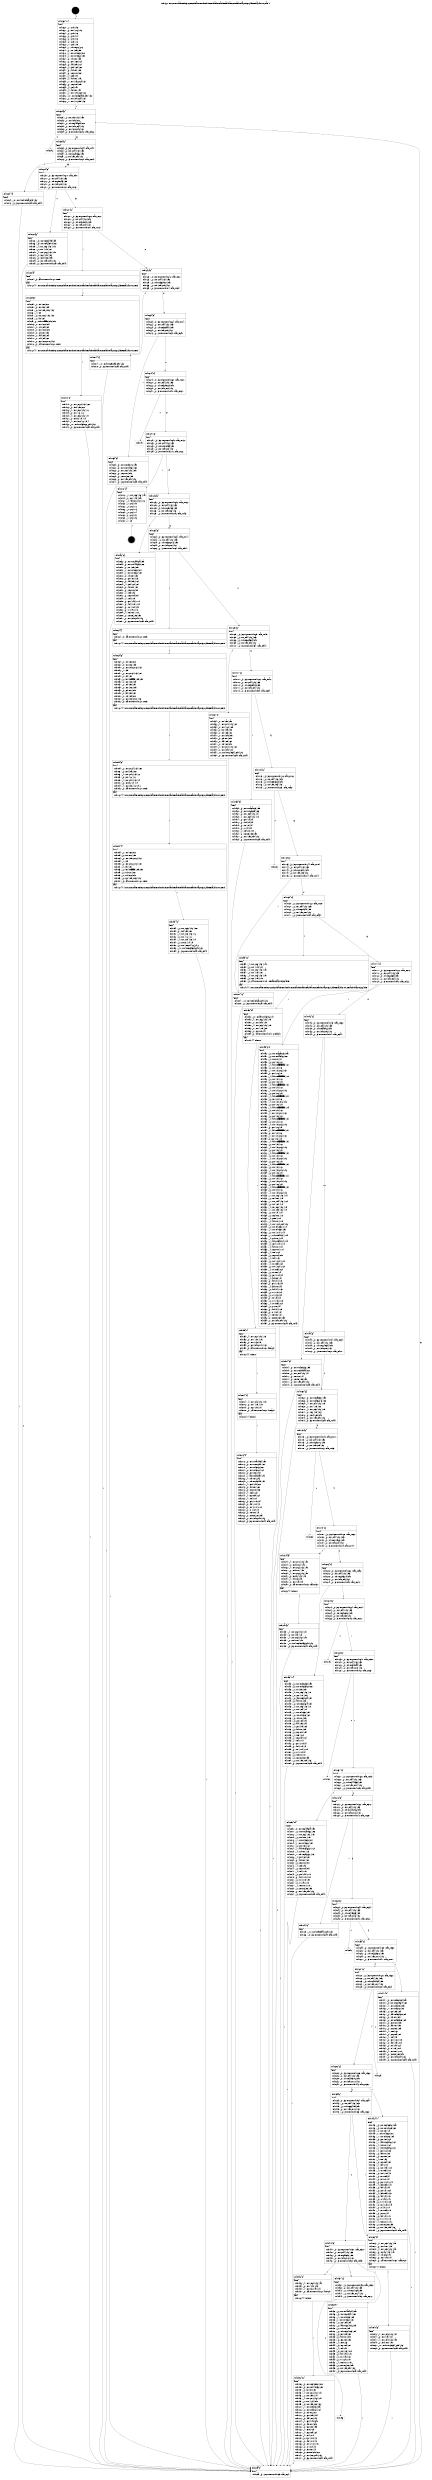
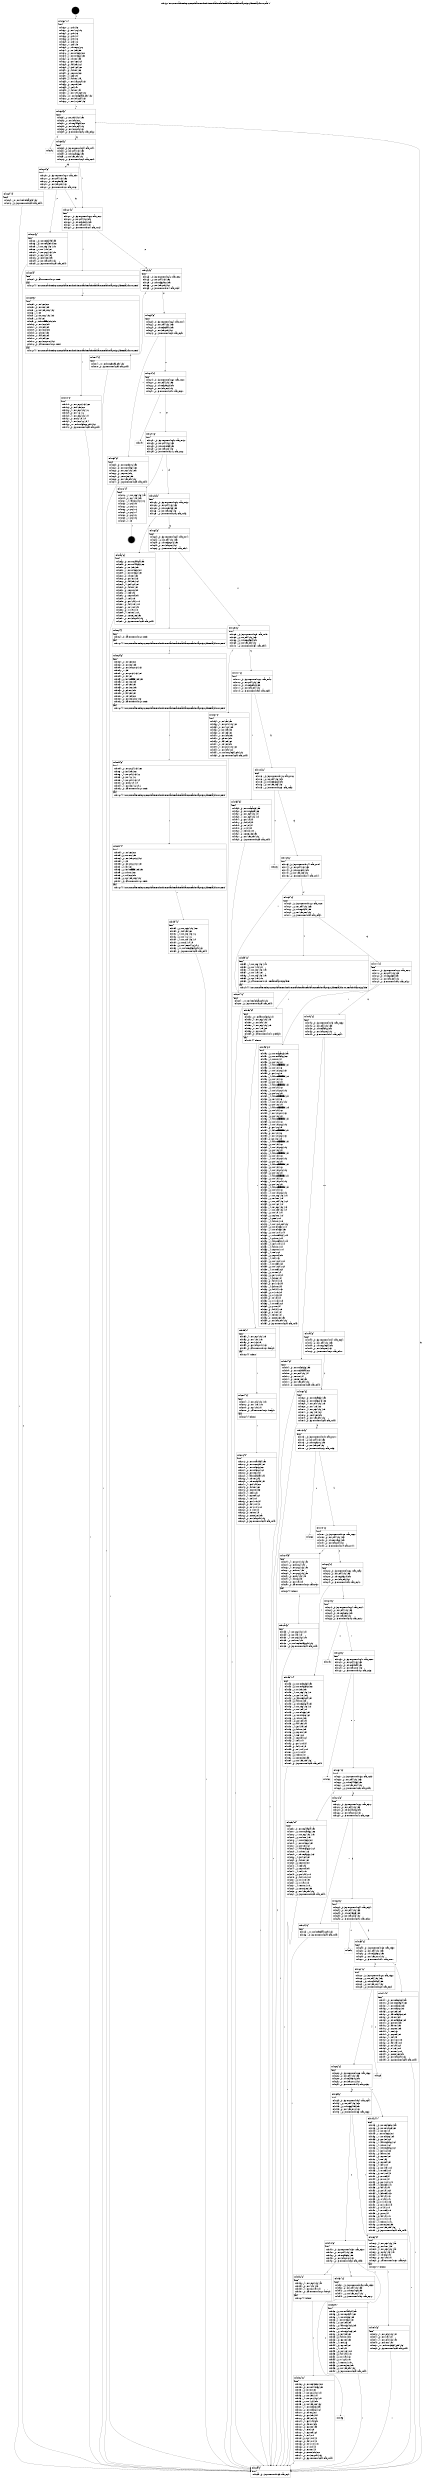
(34, 170) -> (82, 184)
